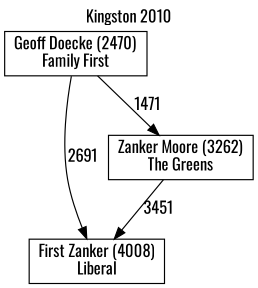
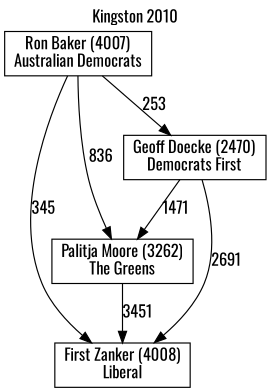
(76, 54) -> (195, 158)
none -> (78, 54)
(181, 158) -> (123, 261)
